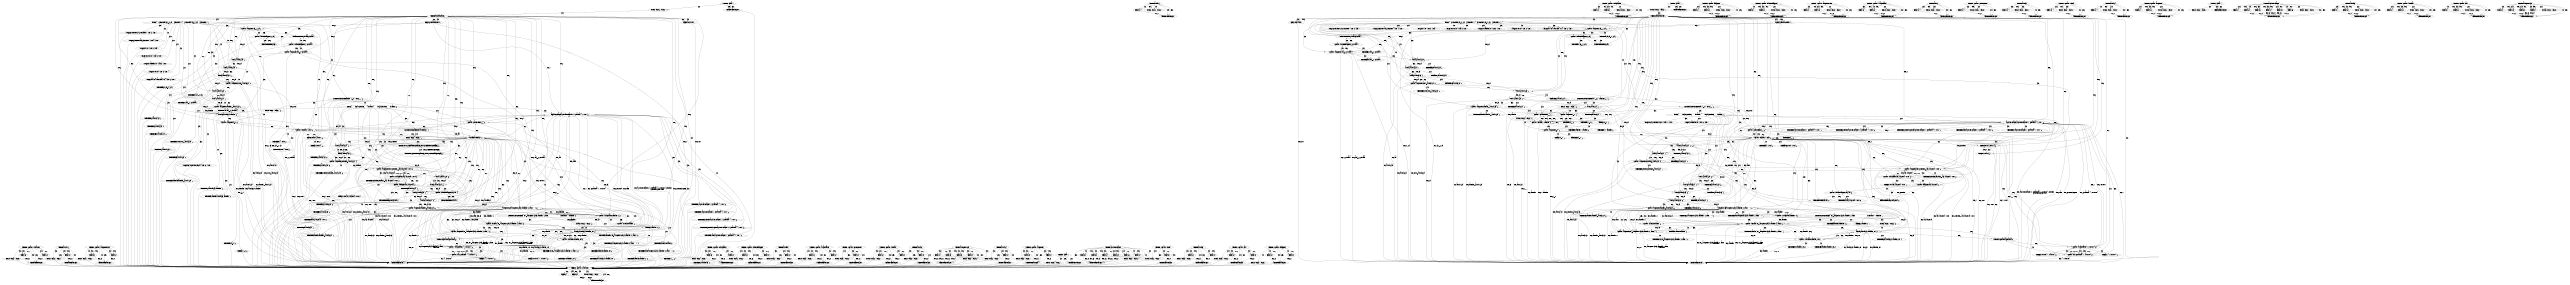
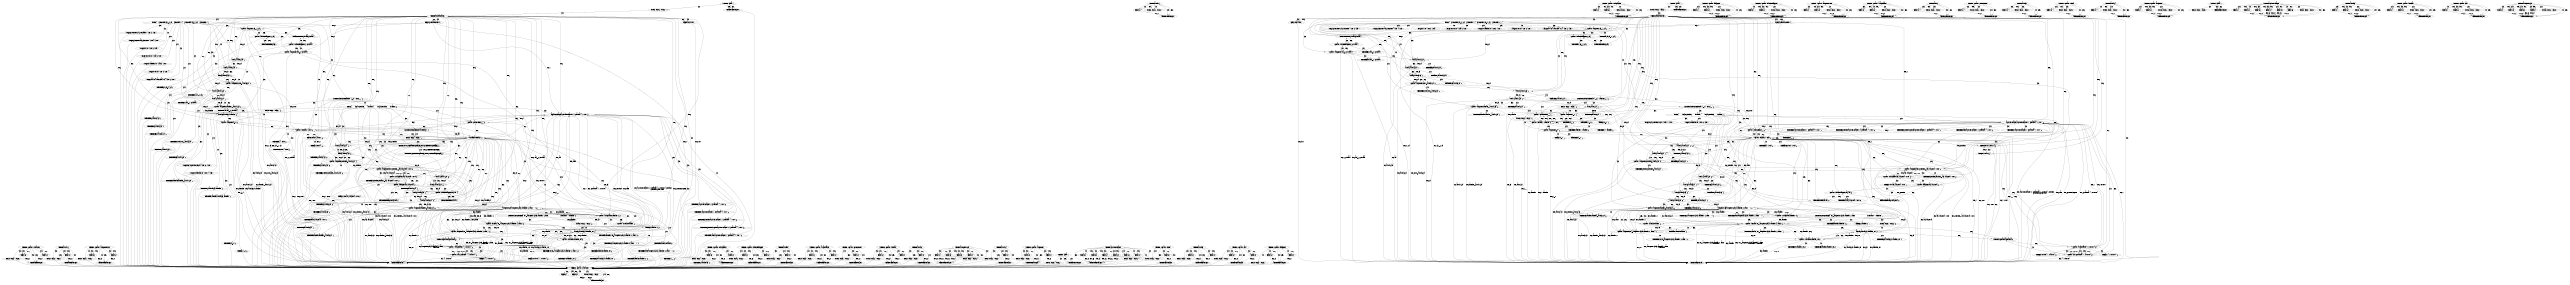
(1594, 111) -> (1594, 111)
none -> (202, 173)
